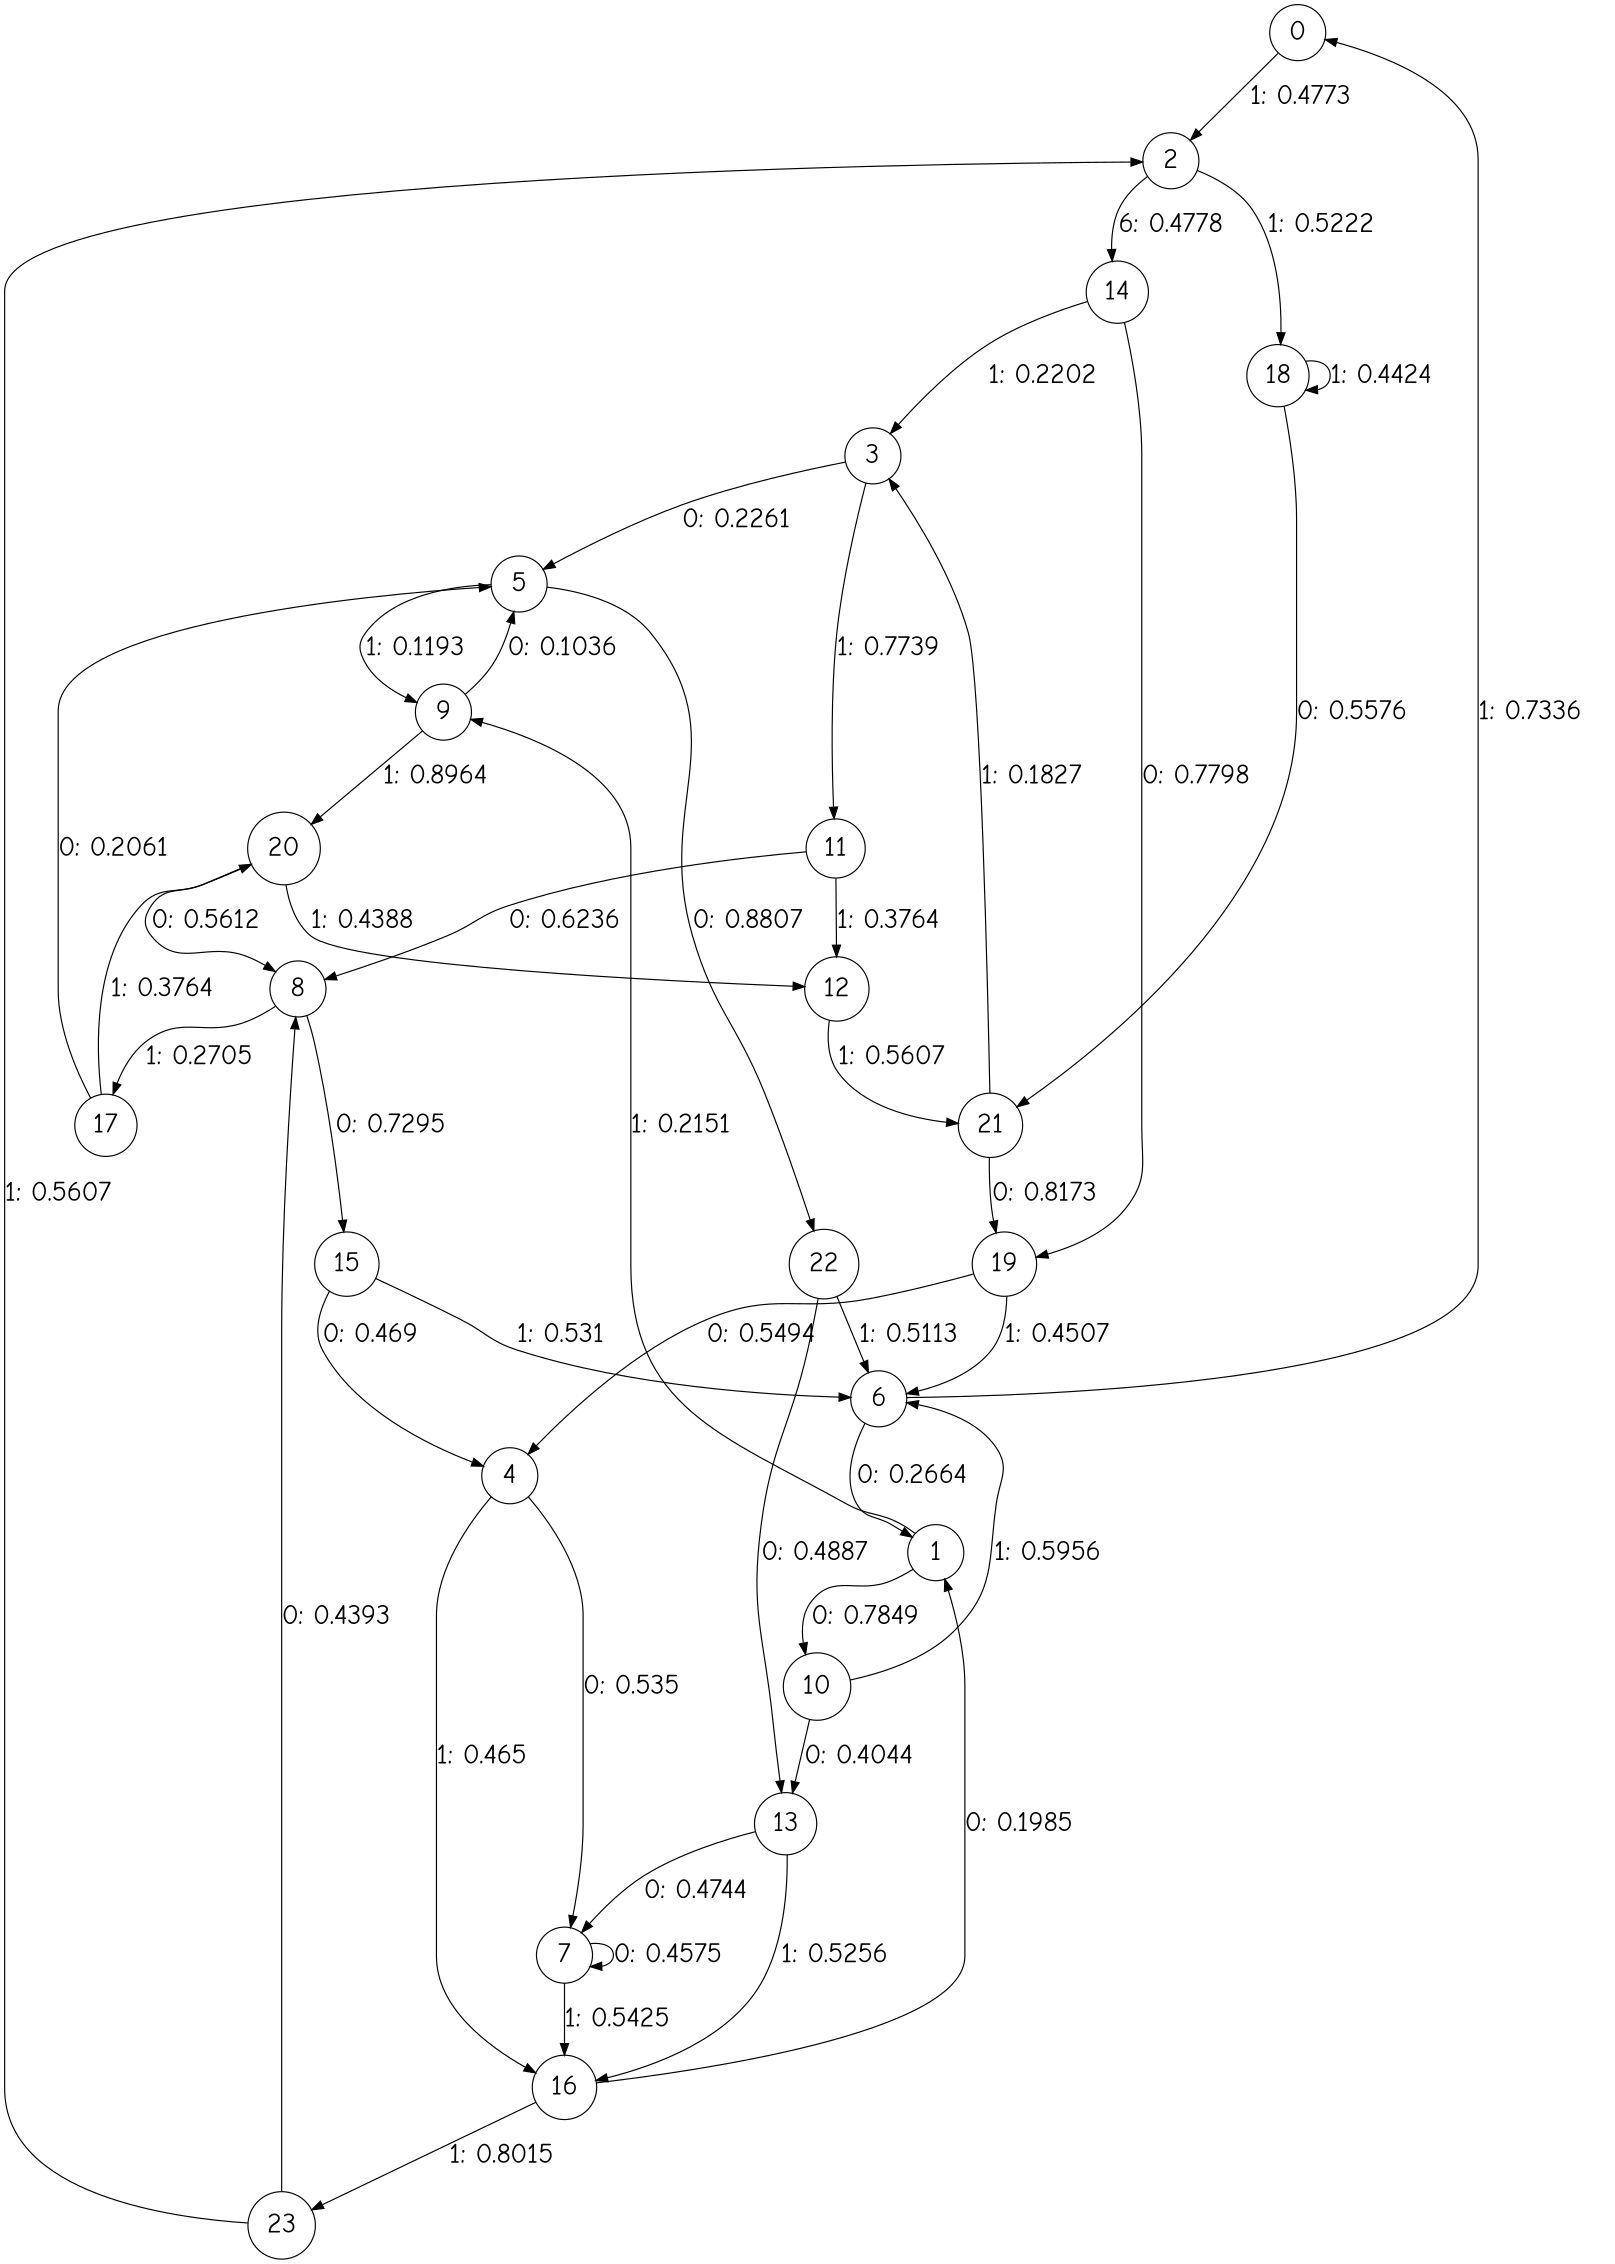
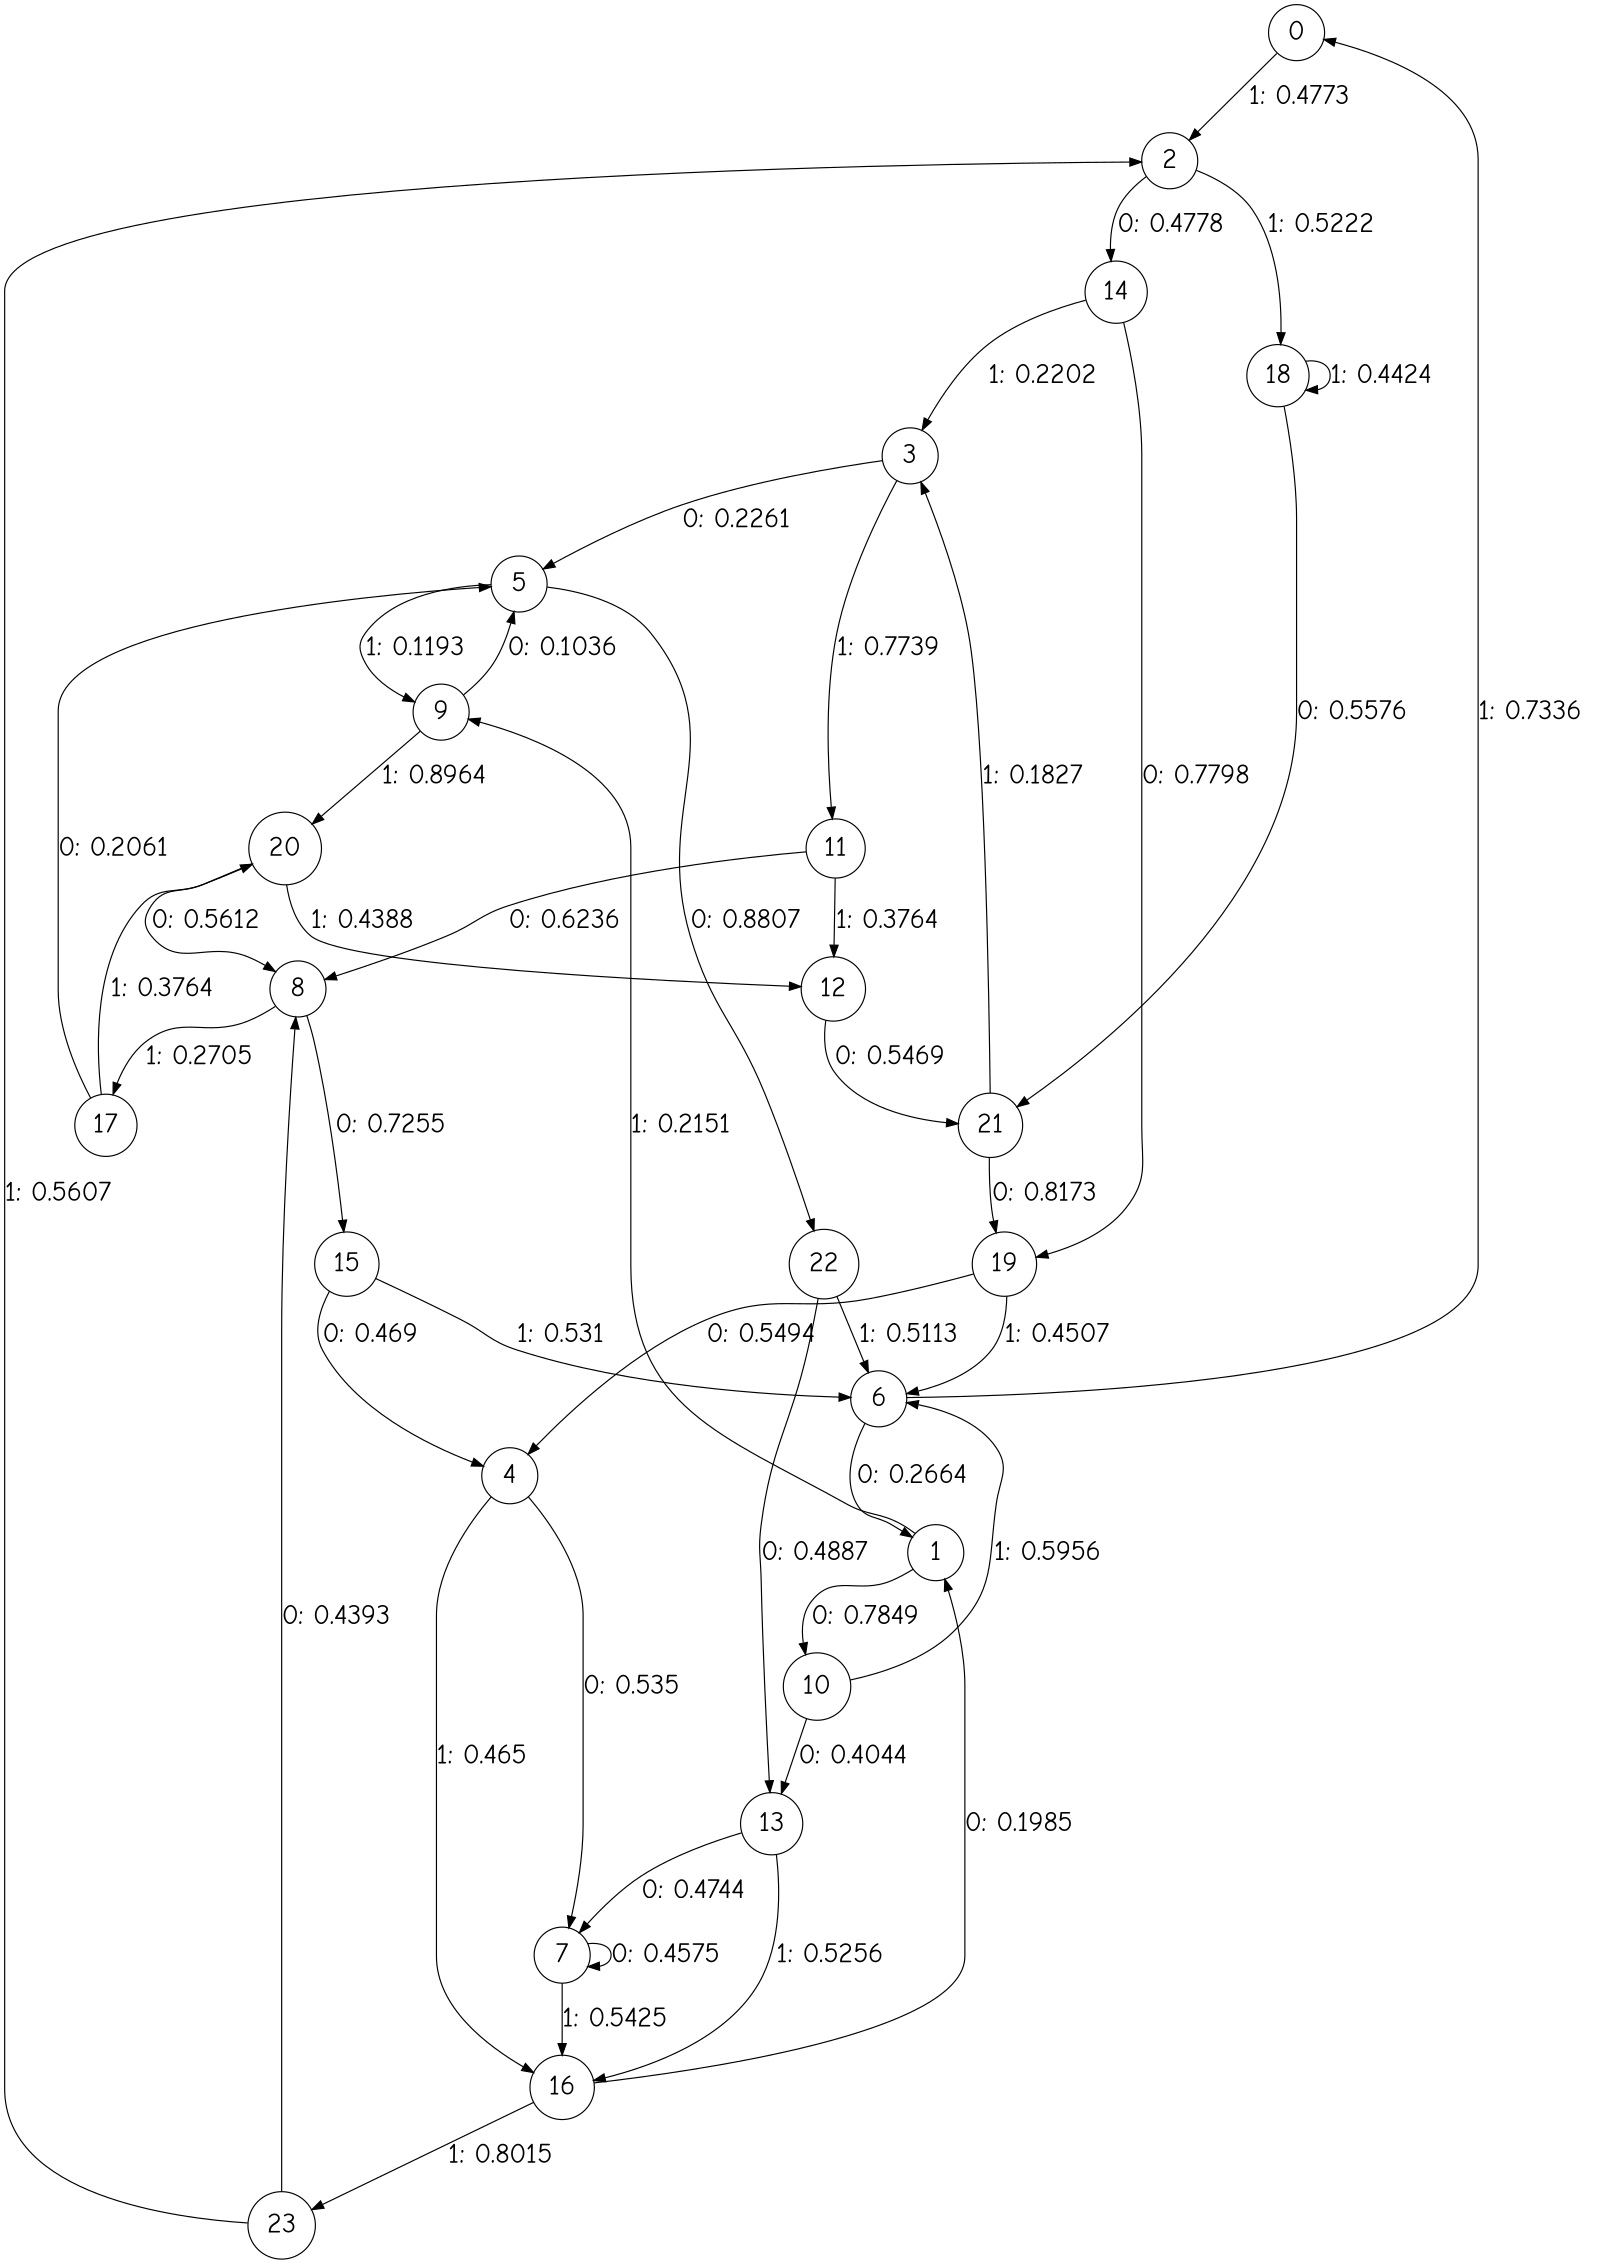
(1185, 225) -> (1185, 225)
(906, 1057) -> (904, 1057)
(405, 1125) -> (405, 1125)
